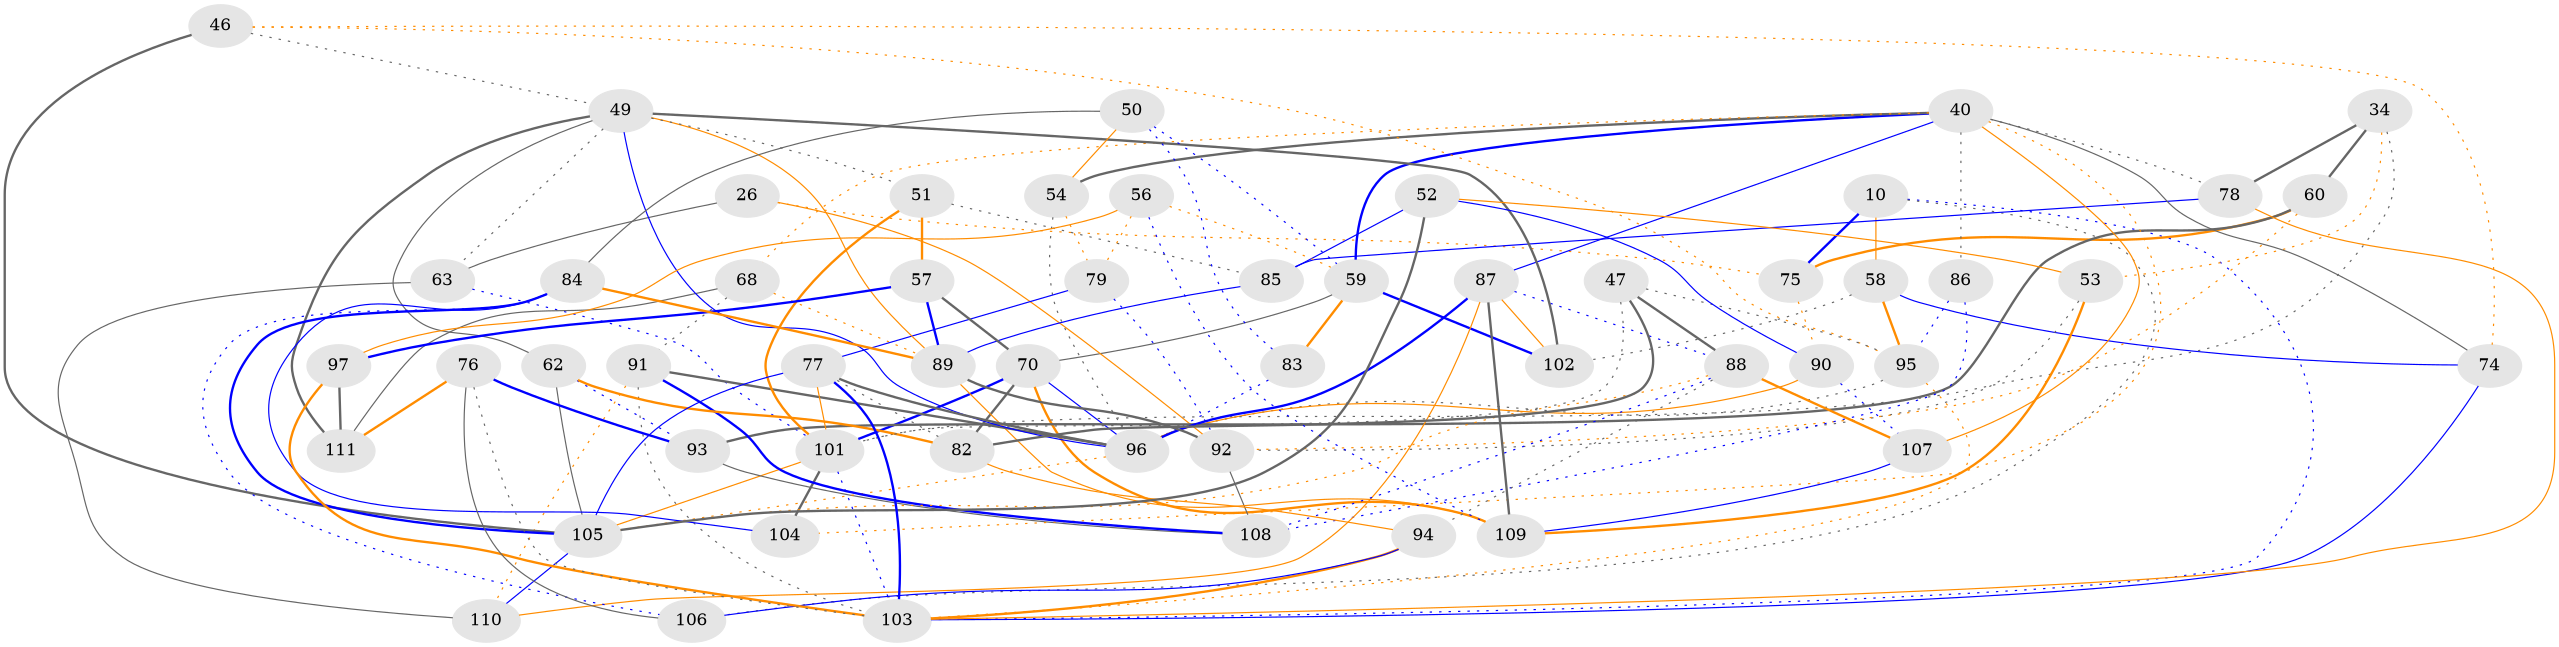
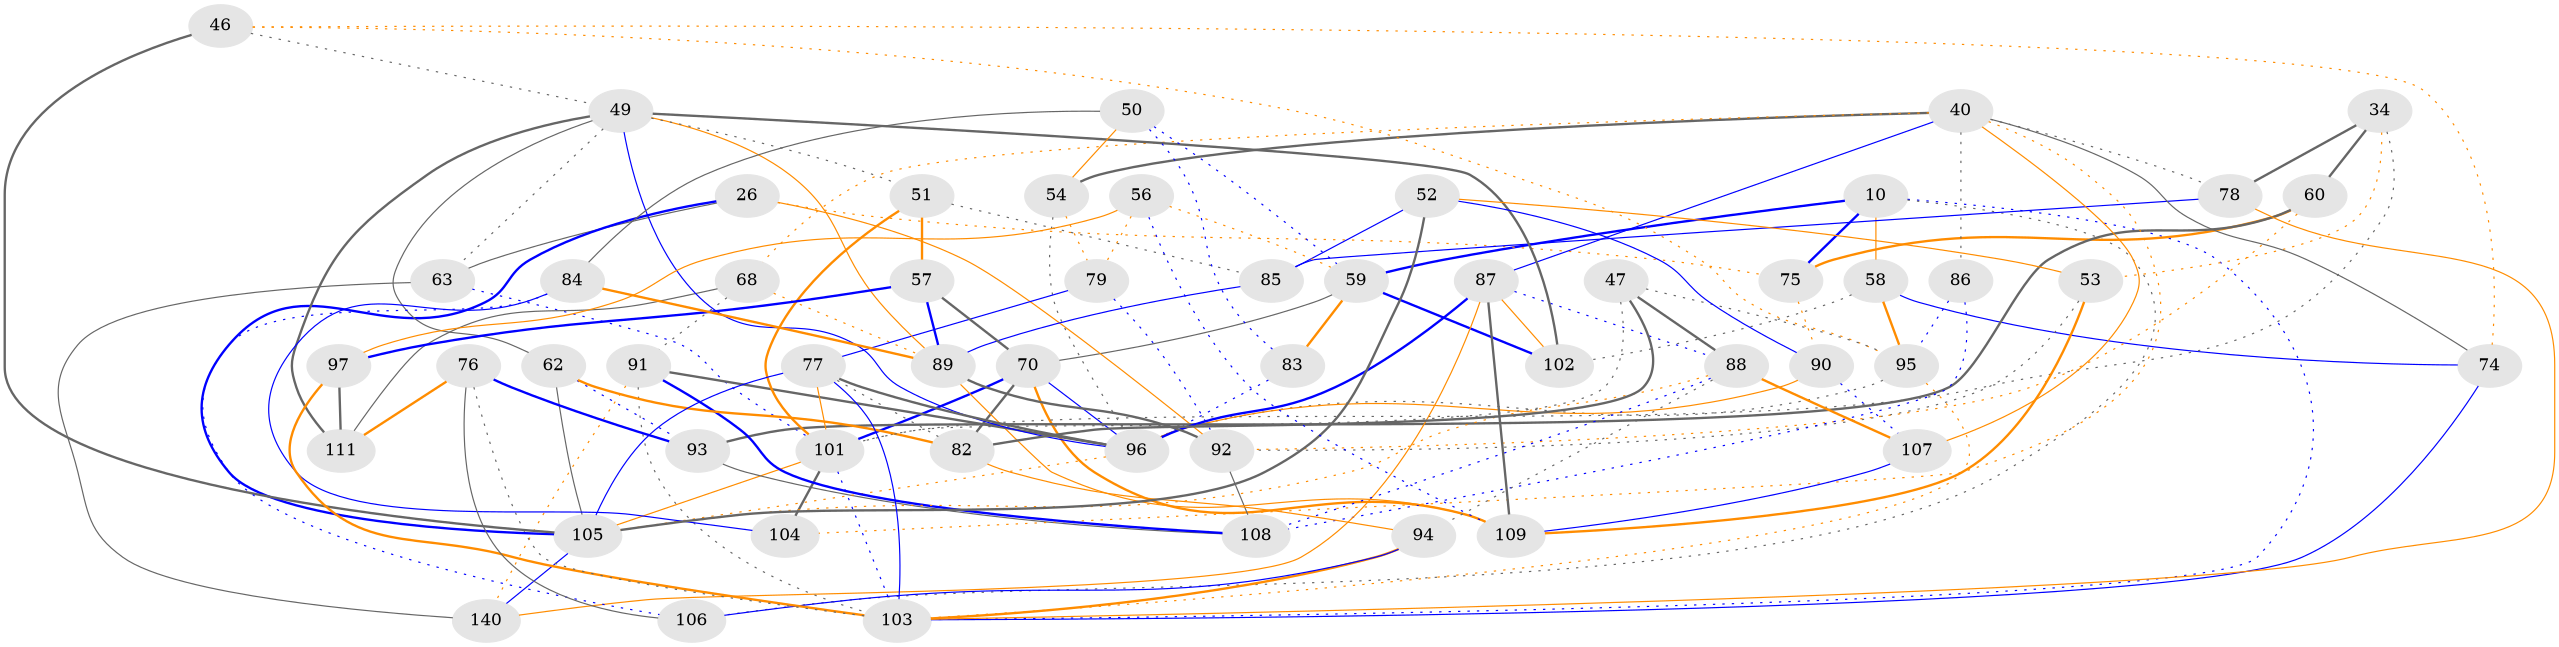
(1609, 135) -> (1730, 215)
(231, 413) -> (270, 315)
(892, 482) -> (892, 482)
(486, 621) -> (486, 621)
